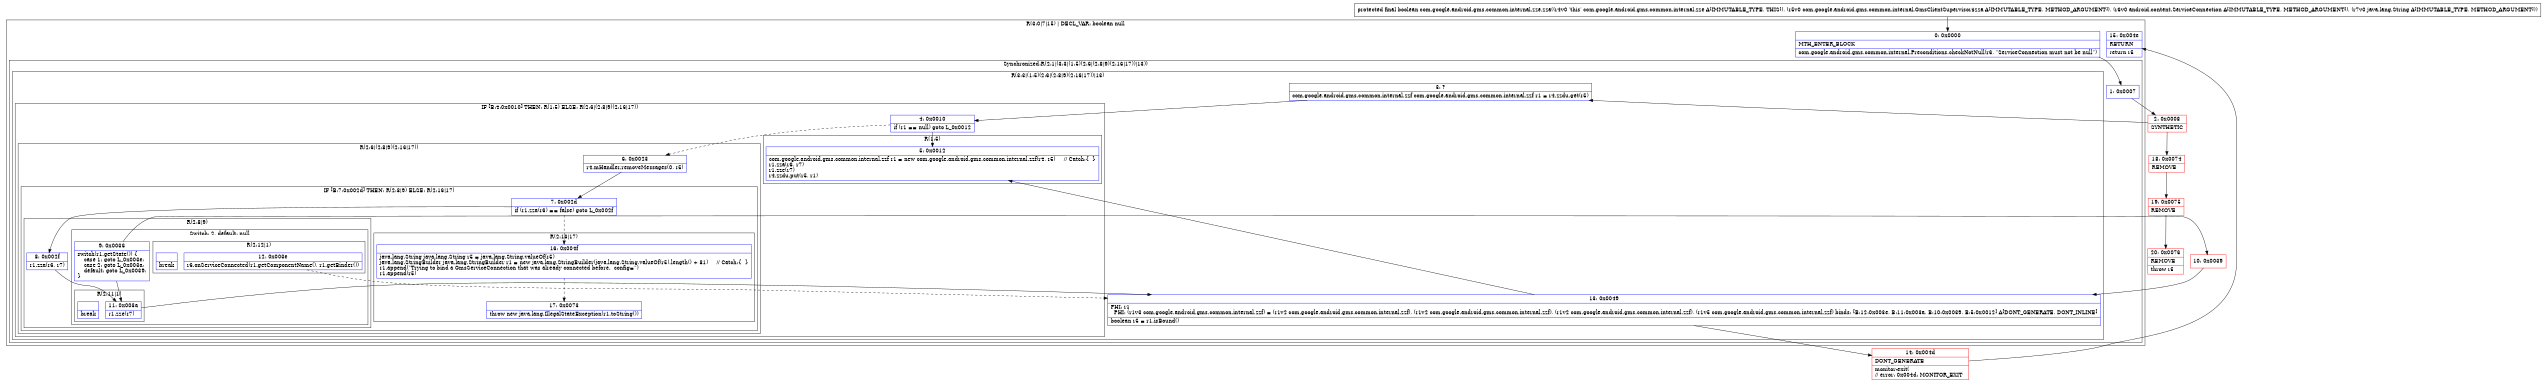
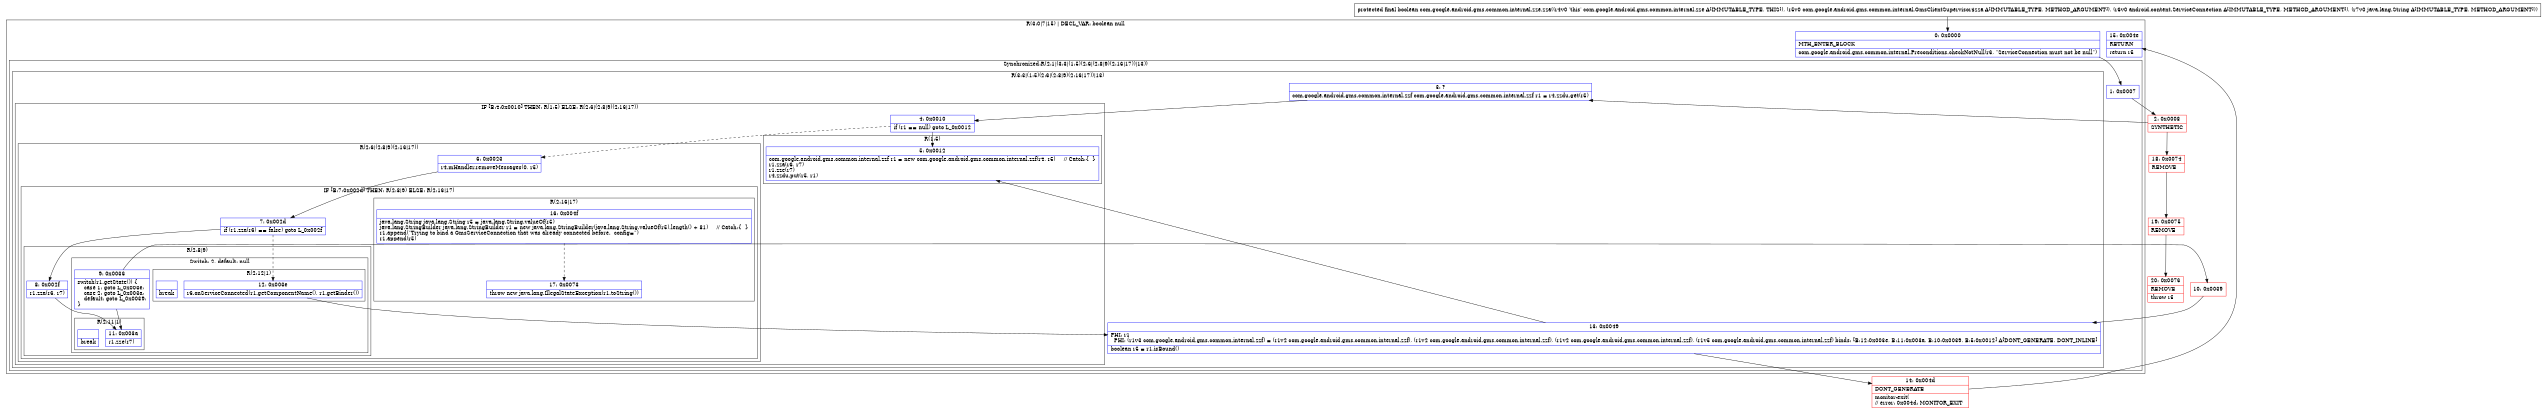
(564, 228) -> (273, 255)
(644, 283) -> none
(705, 289) -> (705, 327)
